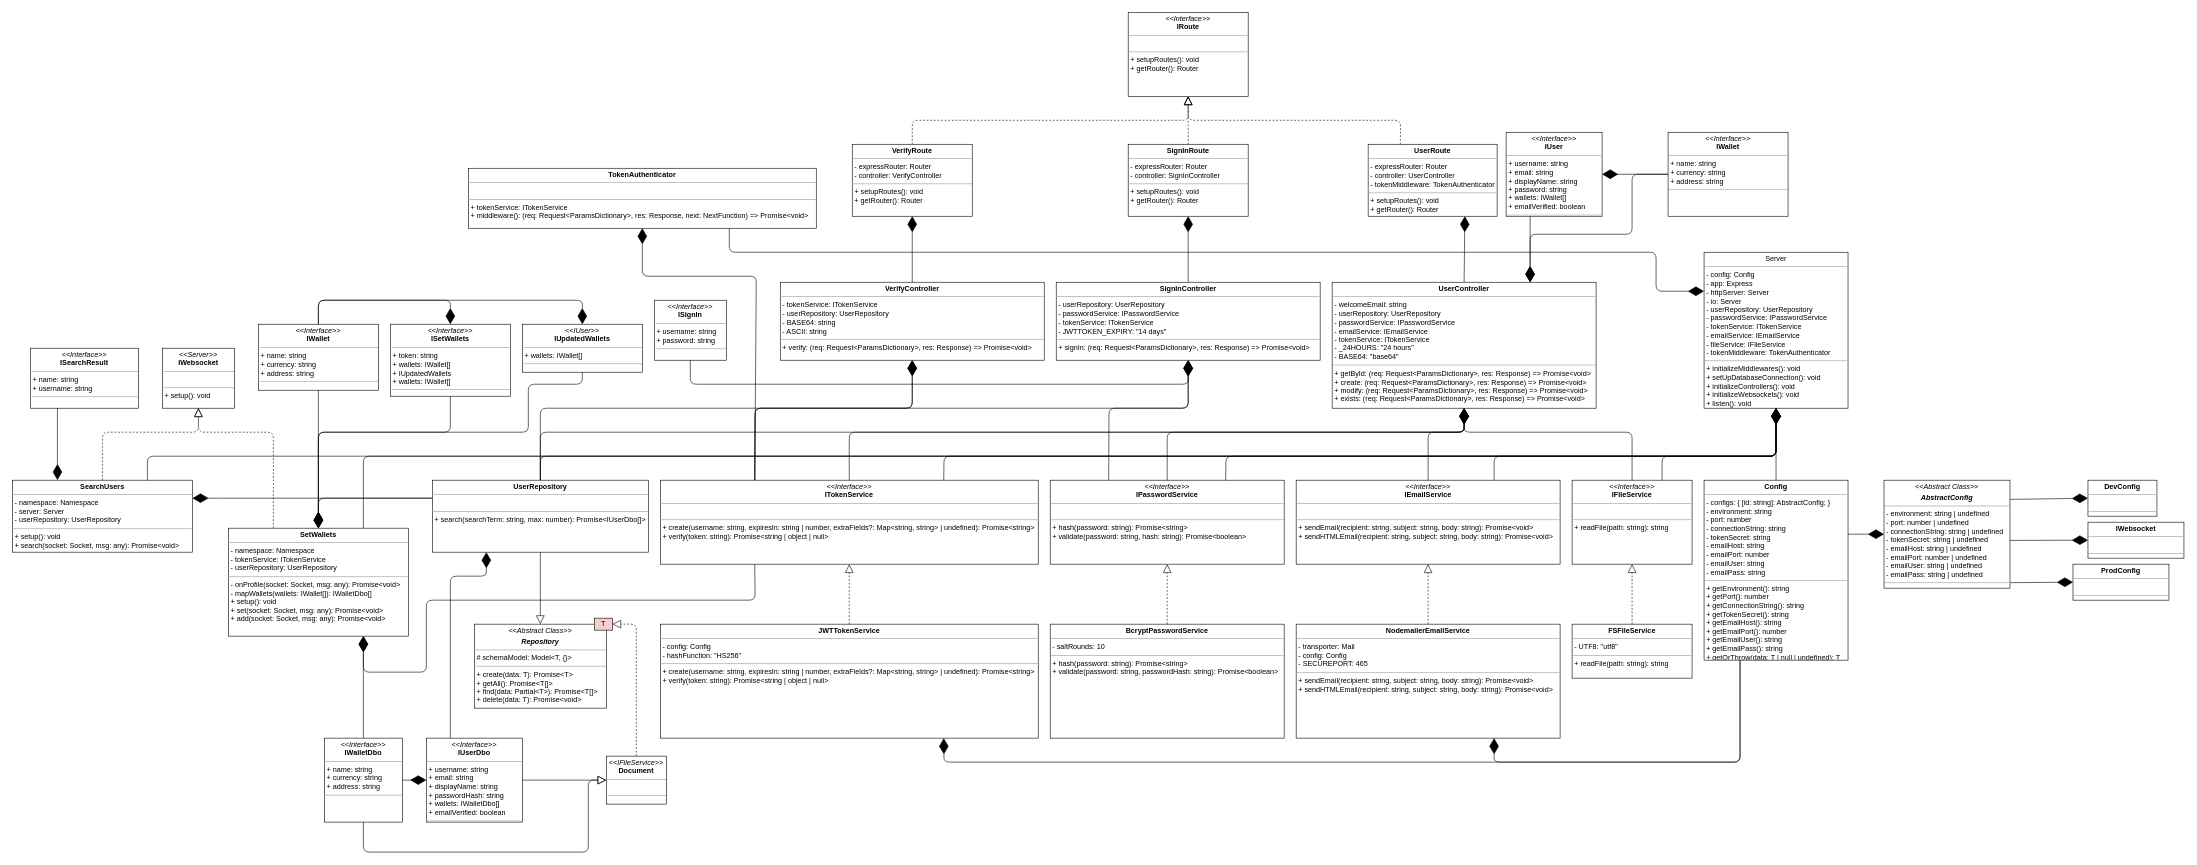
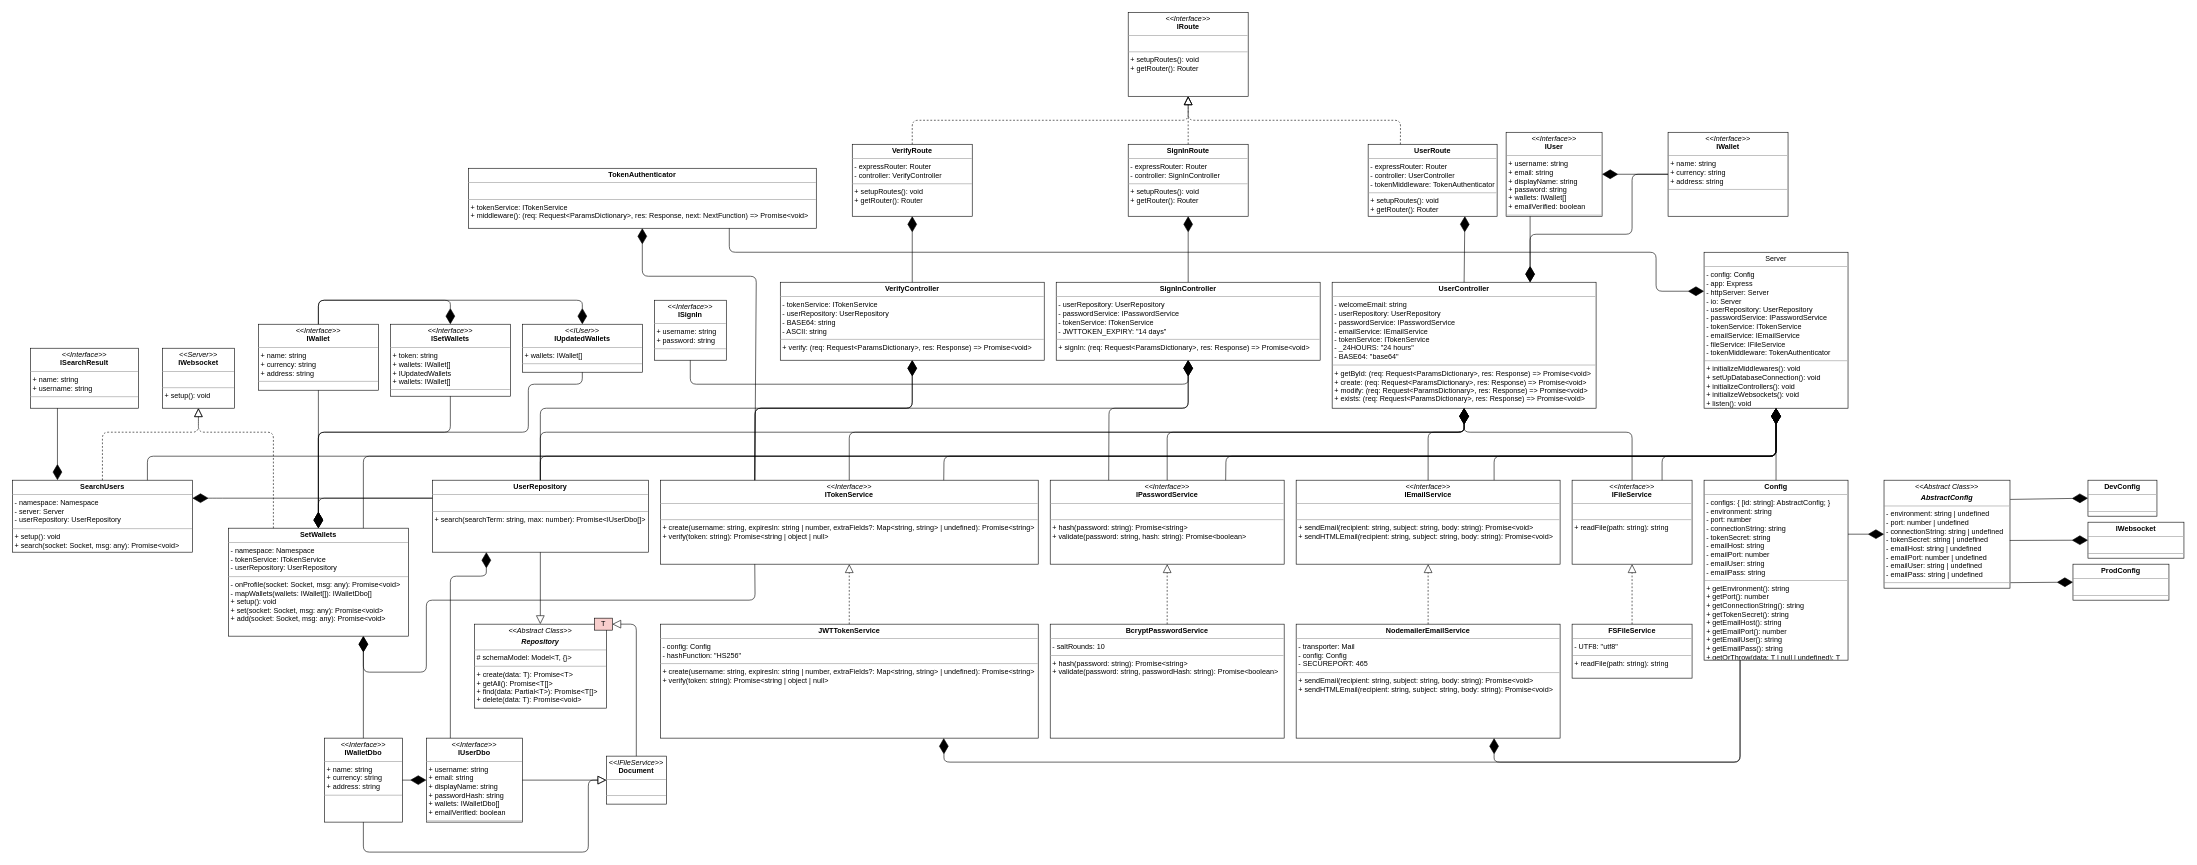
(636, 683) -> (636, 683)
